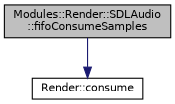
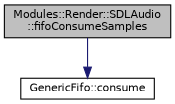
(88, 89) -> (88, 89)
